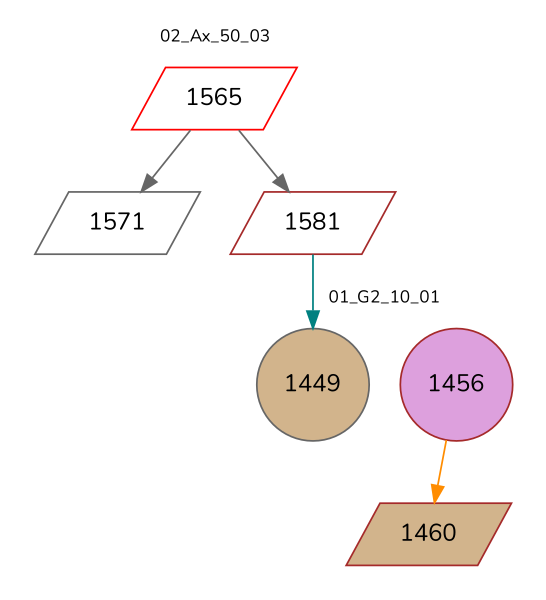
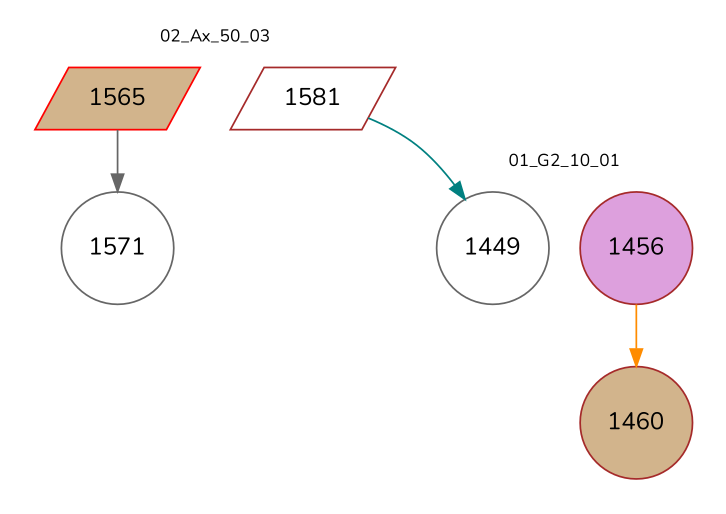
(214, 99) -> (118, 99)
(258, 154) -> none
(118, 223) -> (118, 248)
(313, 385) -> (493, 248)
(429, 534) -> (636, 423)
